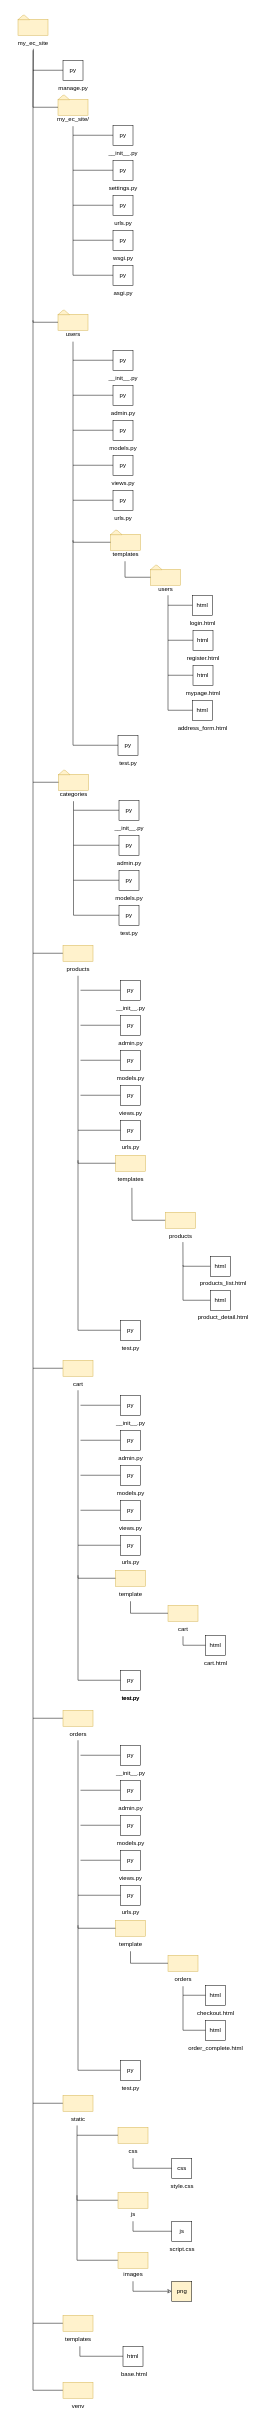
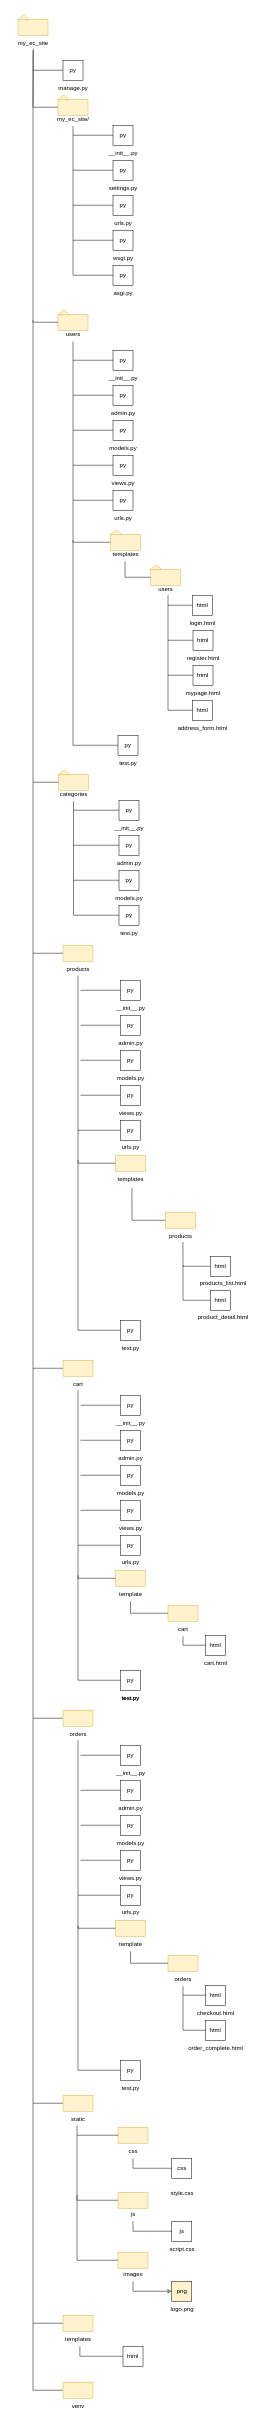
(182, 2186) -> (182, 2193)
none -> (182, 2309)
(134, 2374) -> none
